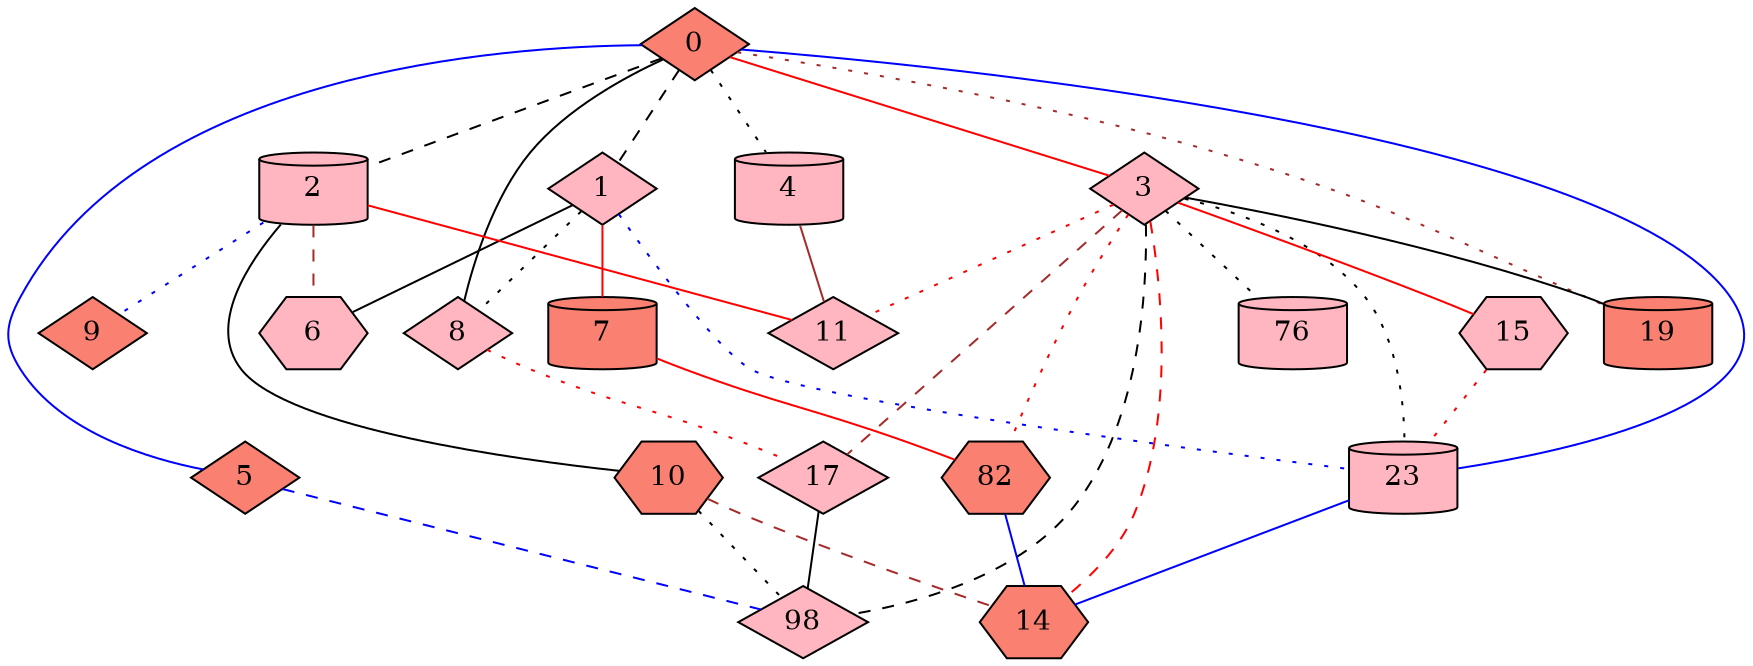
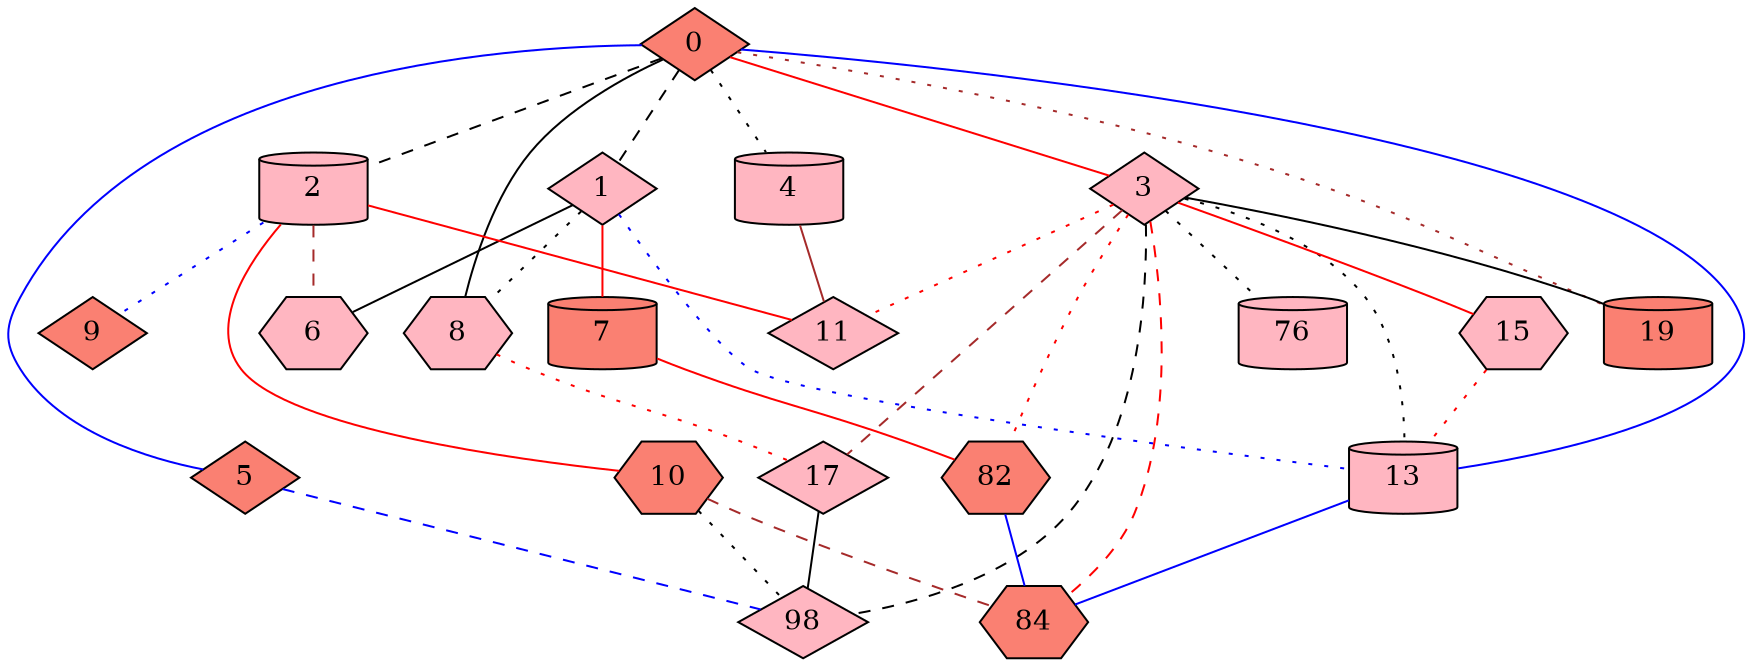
(458, 333) -> (458, 333)
(345, 422) -> (345, 422)
(1403, 478) -> (1403, 478)
(1034, 622) -> (1034, 622)
